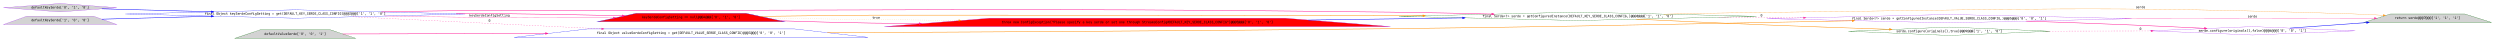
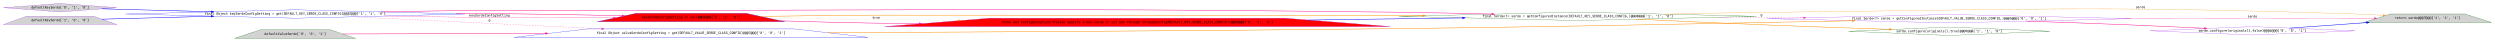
(2099, 31) -> none
